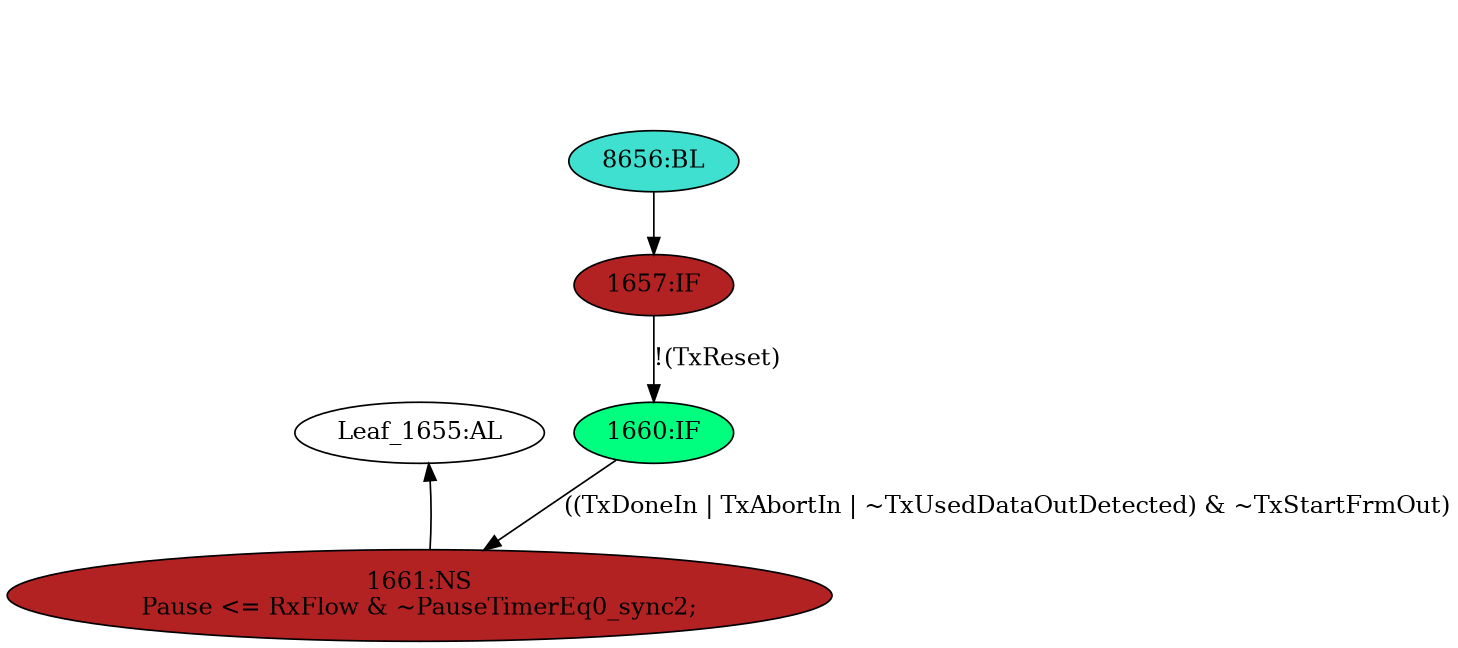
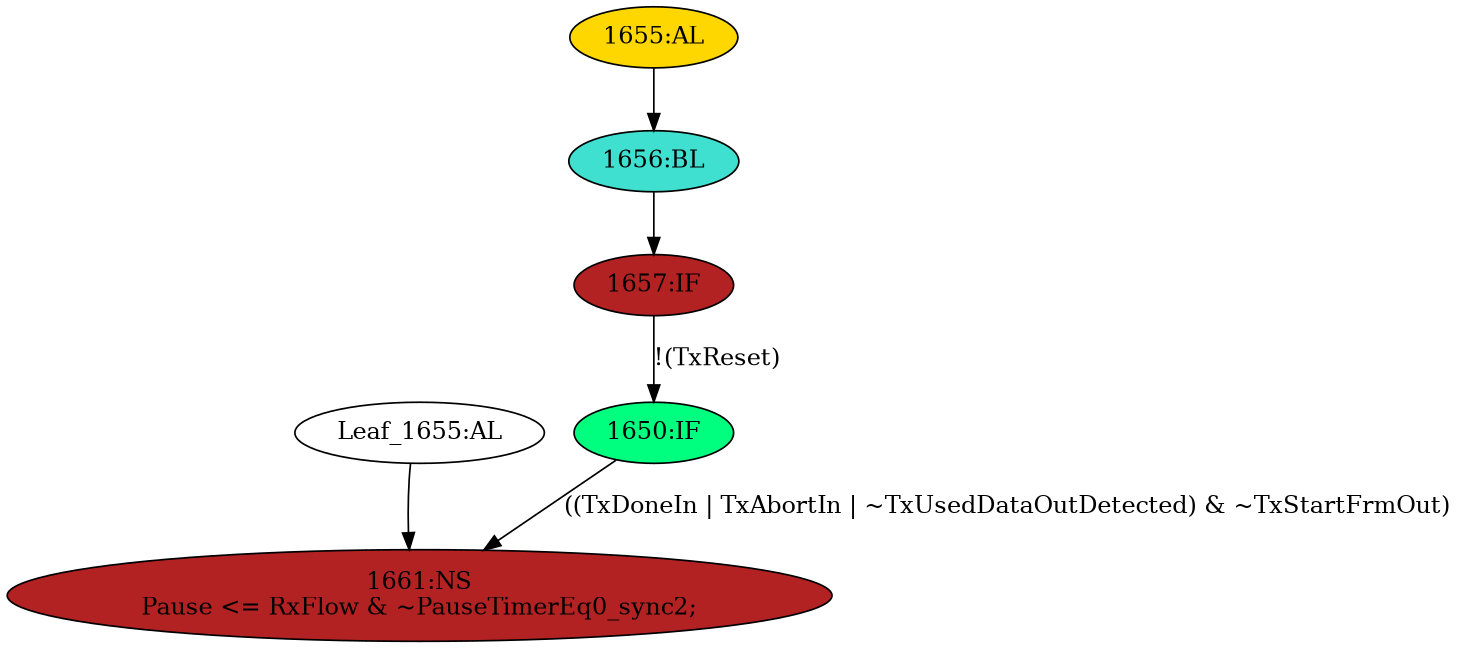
none -> (654, 37)
(654, 161) -> (654, 161)
(654, 433) -> (654, 433)
(431, 515) -> (408, 498)
